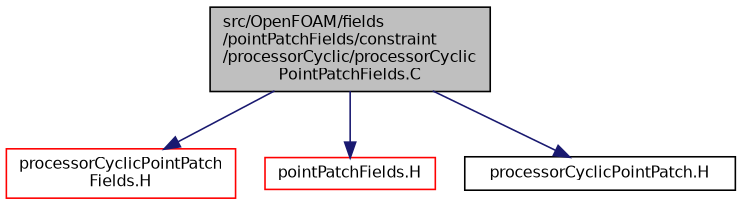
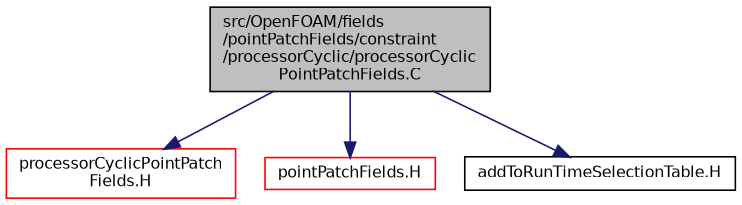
(600, 173) -> (600, 173)
